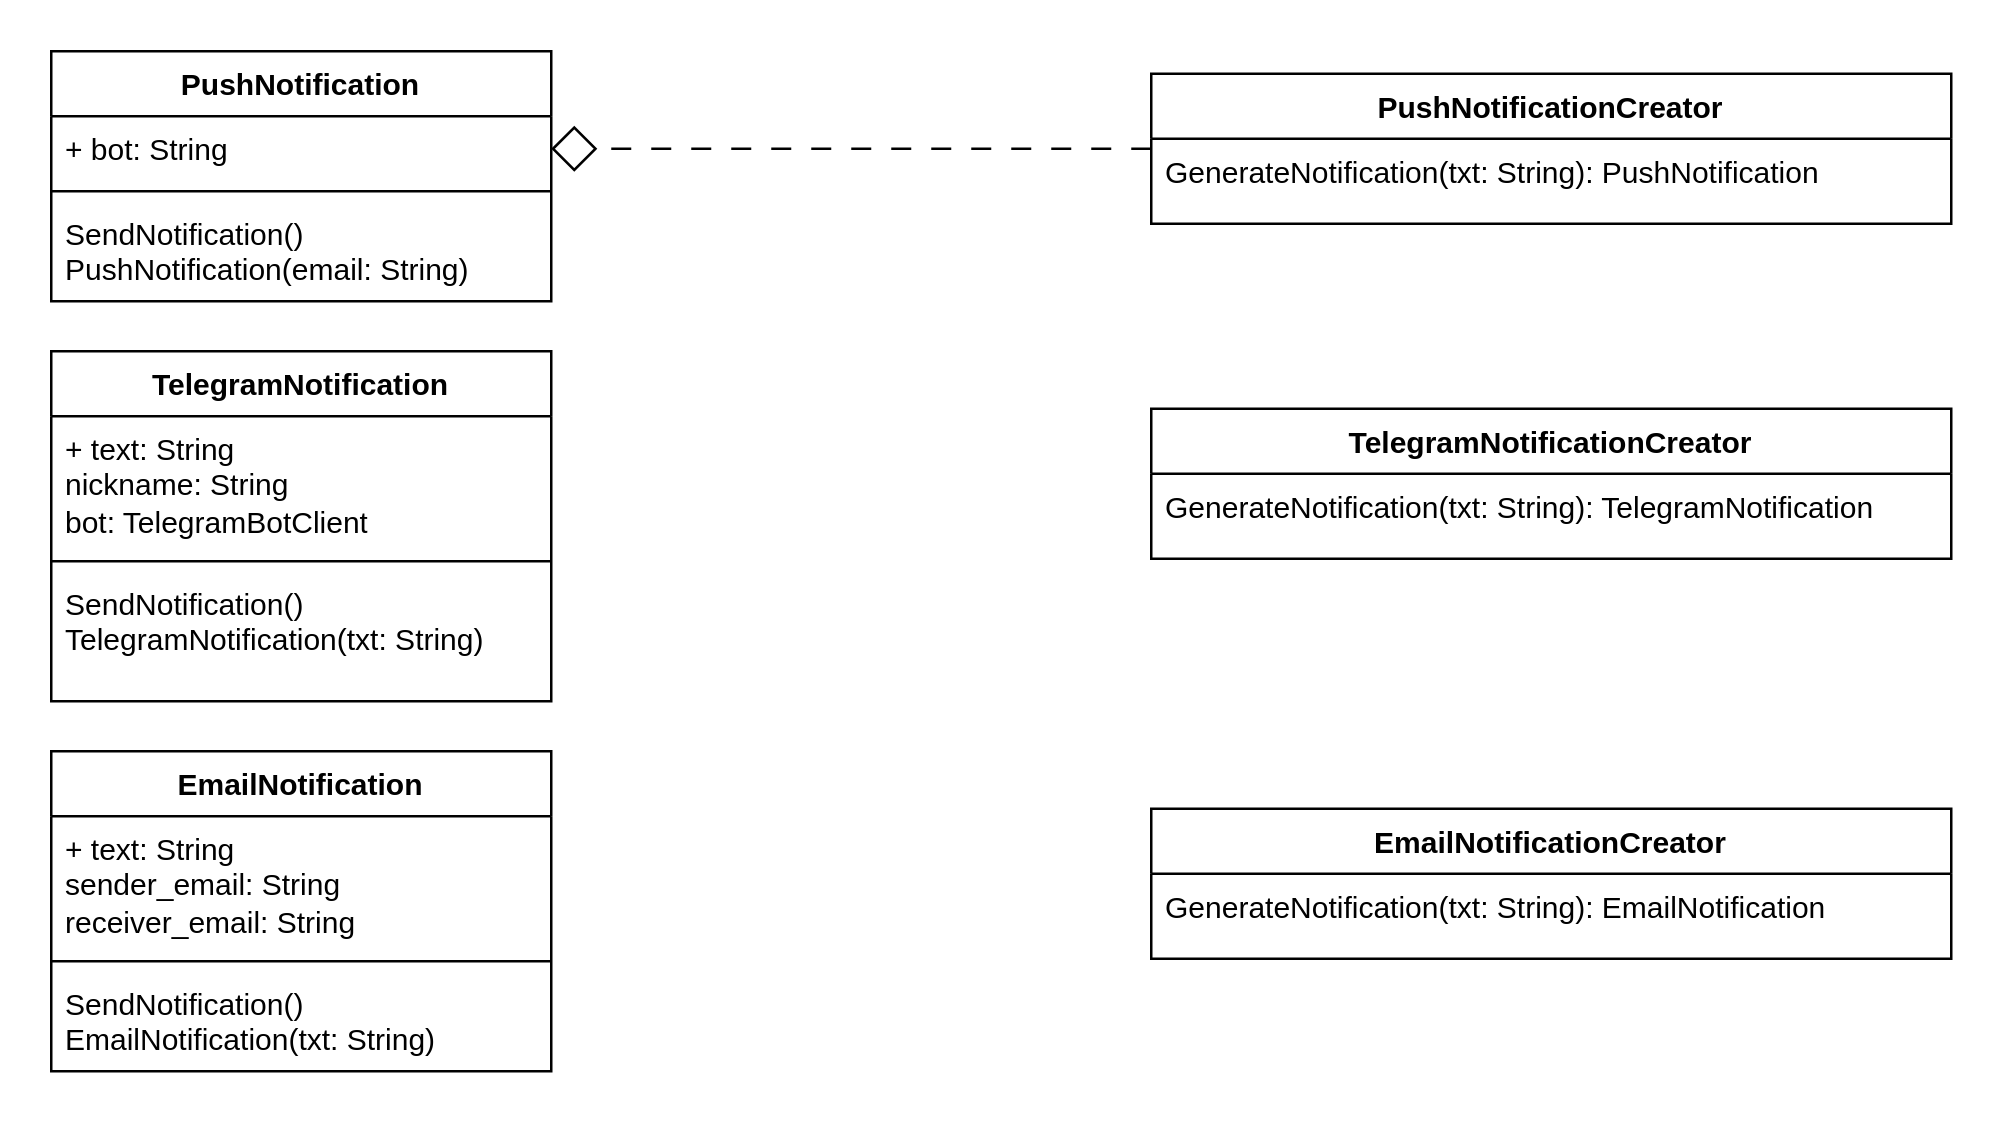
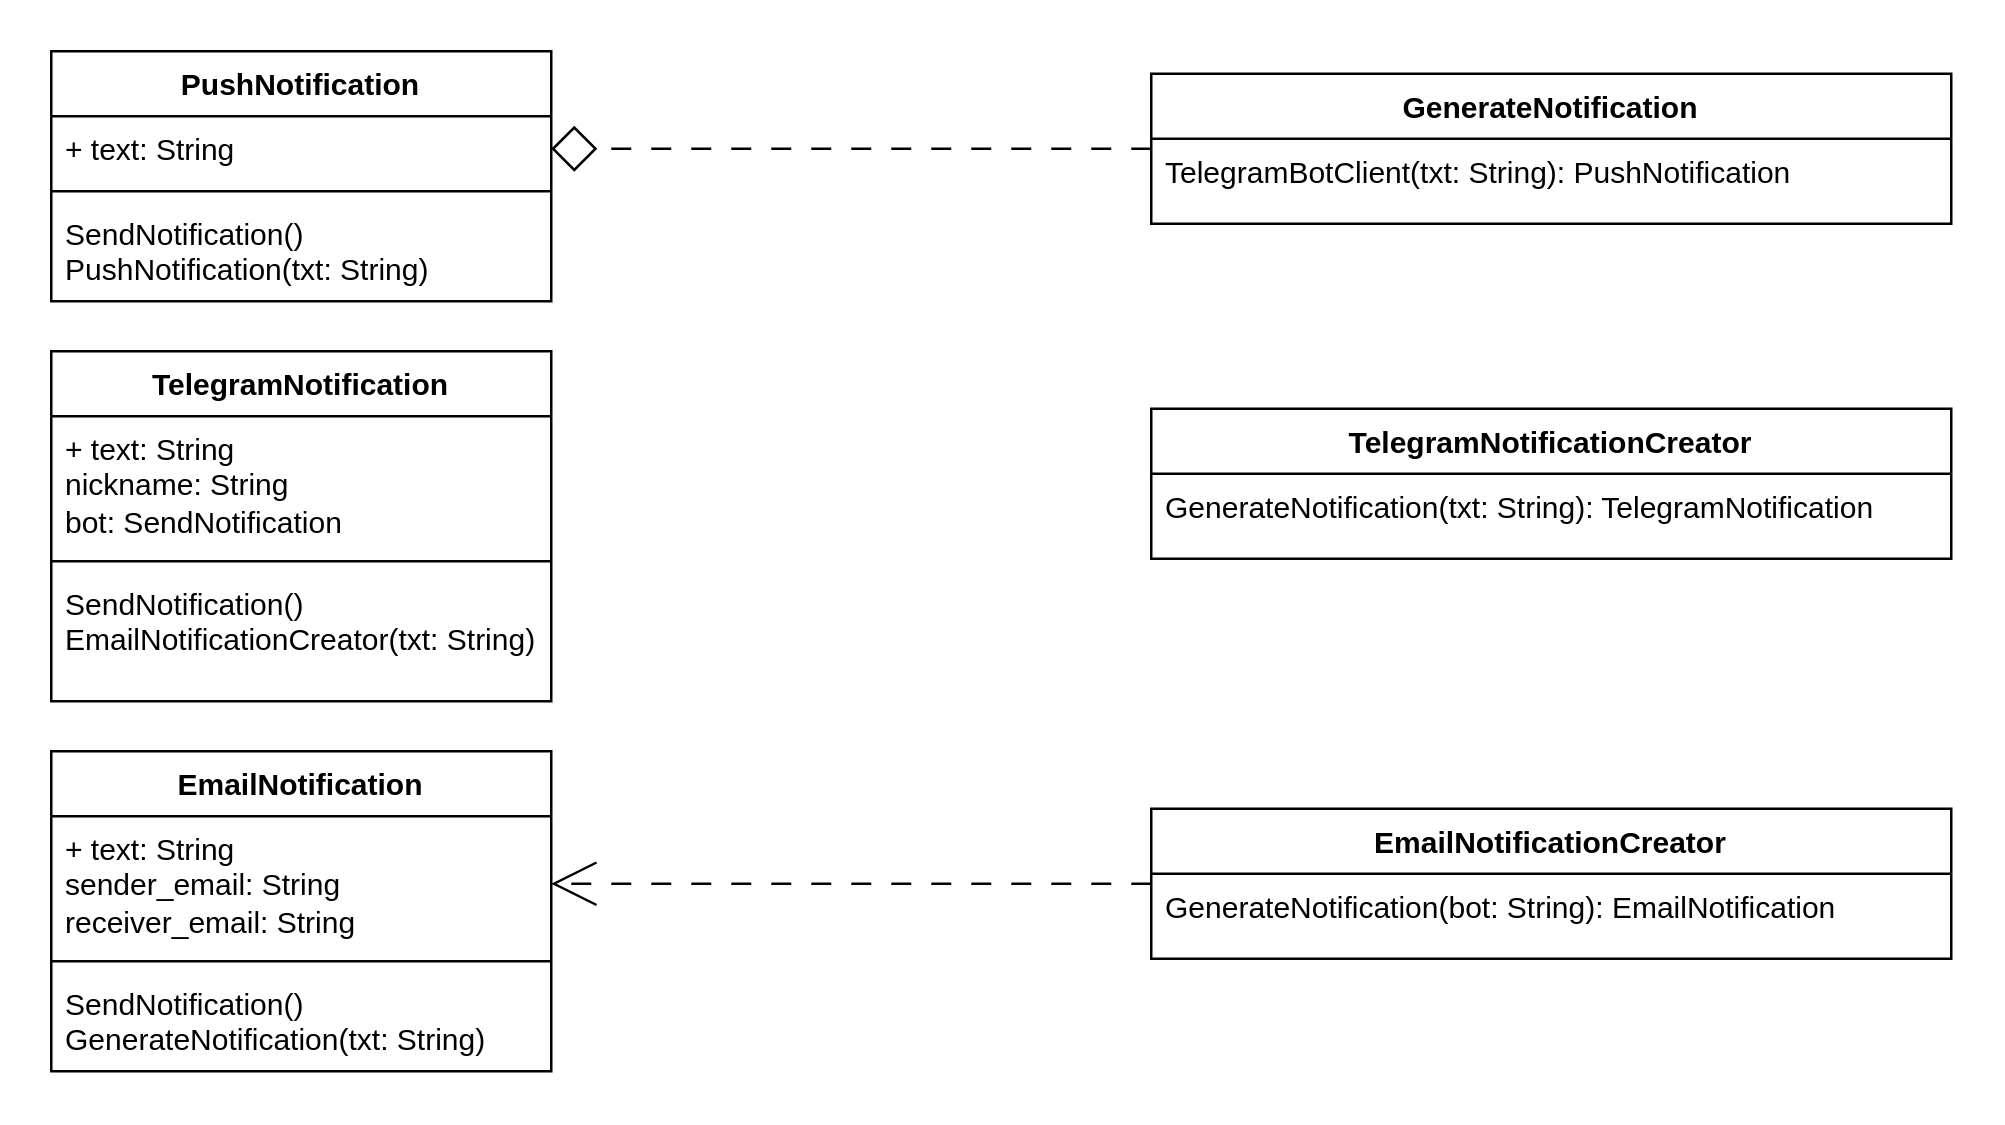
(1551, 109) -> (1551, 109)
(160, 152) -> (168, 152)
(1552, 174) -> (1527, 174)
(295, 255) -> (286, 255)
(232, 488) -> (223, 488)
(304, 643) -> (304, 643)
none -> (575, 884)
(1552, 909) -> (1552, 909)
(287, 1025) -> (304, 1043)
